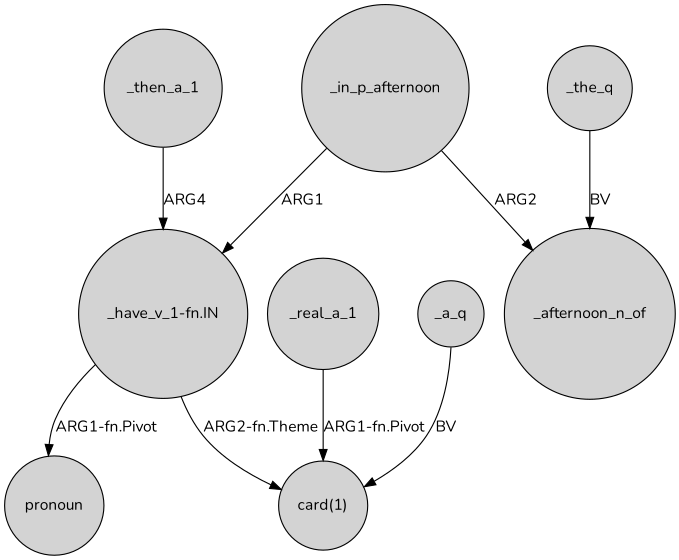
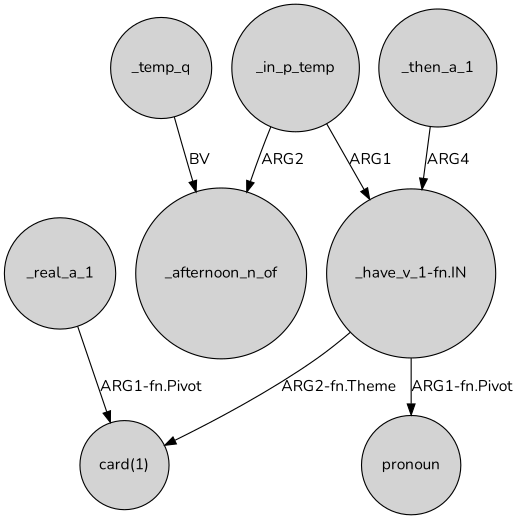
(385, 88) -> (296, 68)
(590, 88) -> (161, 68)
(451, 314) -> none
